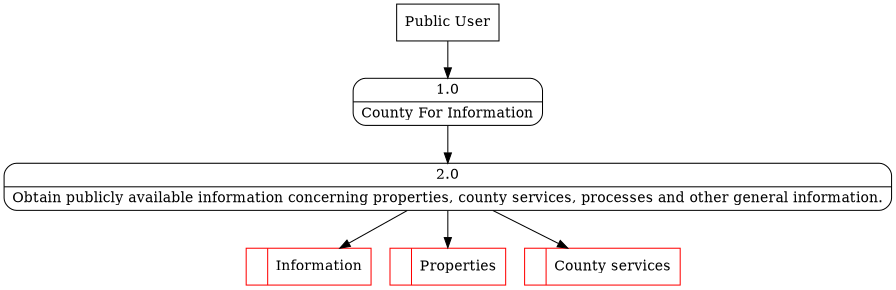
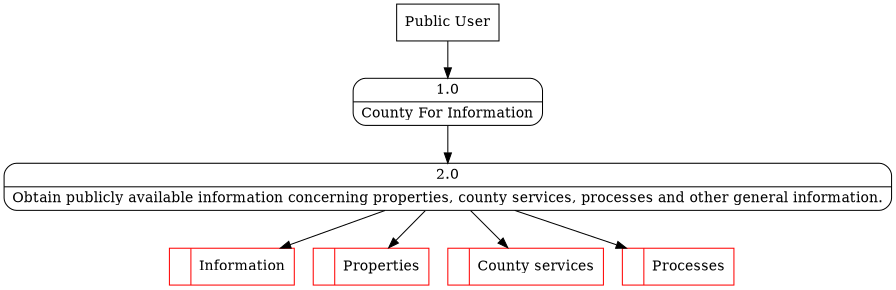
none -> (678, 267)
